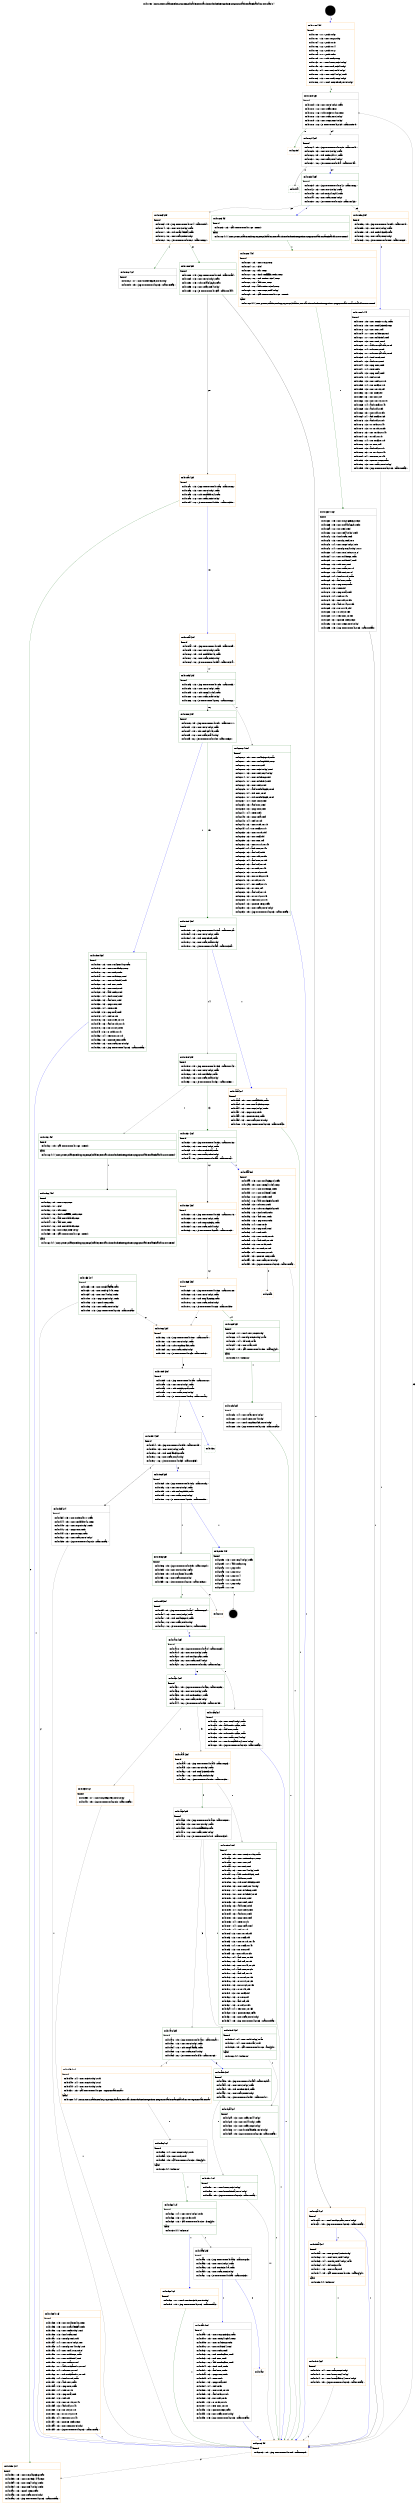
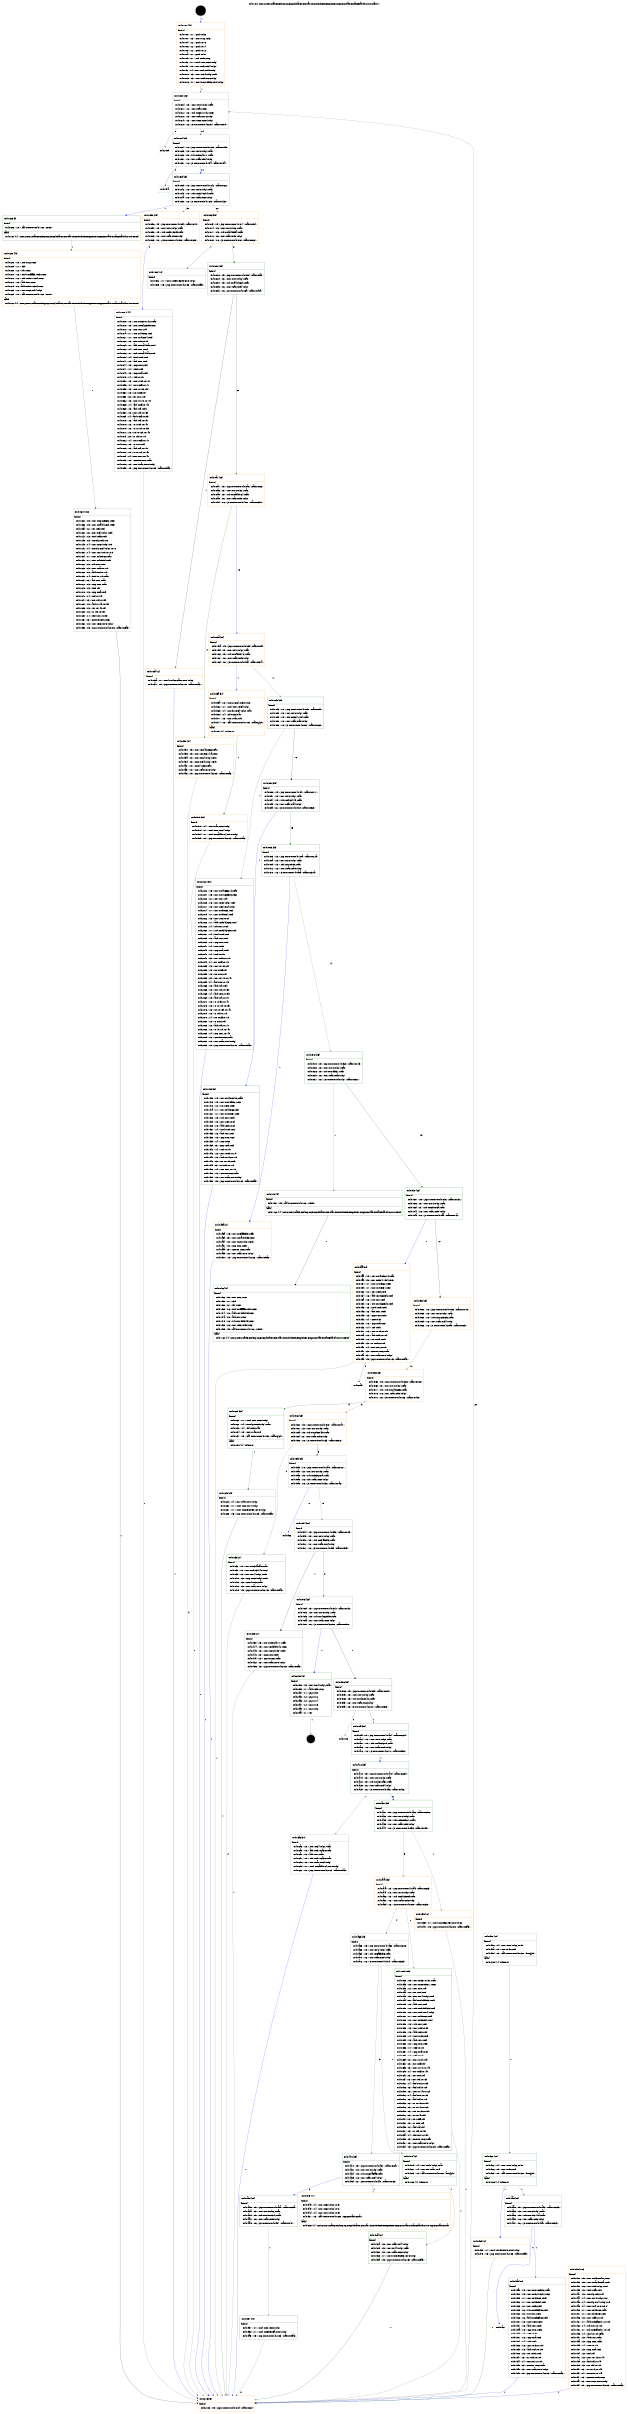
(146, 1319) -> (278, 1497)
(299, 1782) -> (210, 1828)
(159, 2121) -> none
(337, 2234) -> (237, 678)
(157, 2465) -> (188, 1588)
